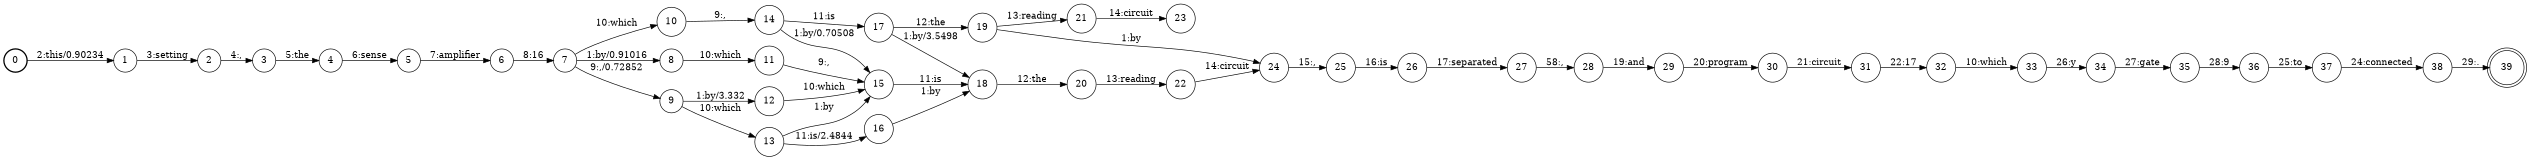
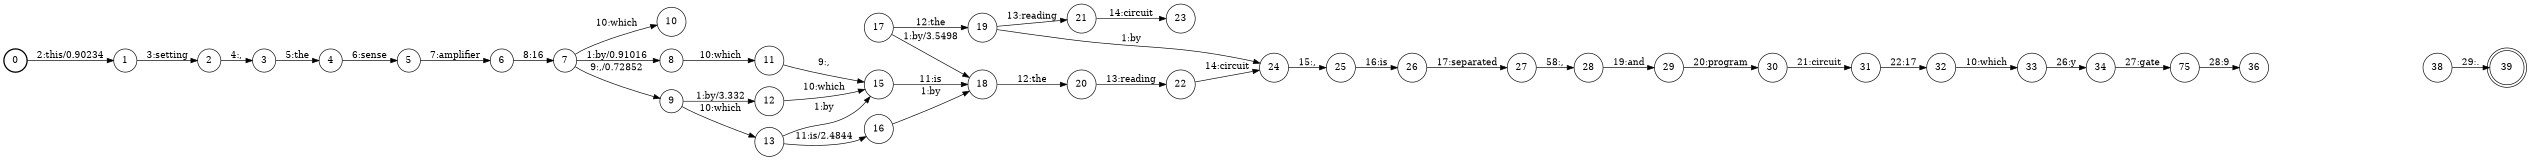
(769, 20) -> none
(2185, 68) -> (2185, 68)
(2327, 68) -> none
